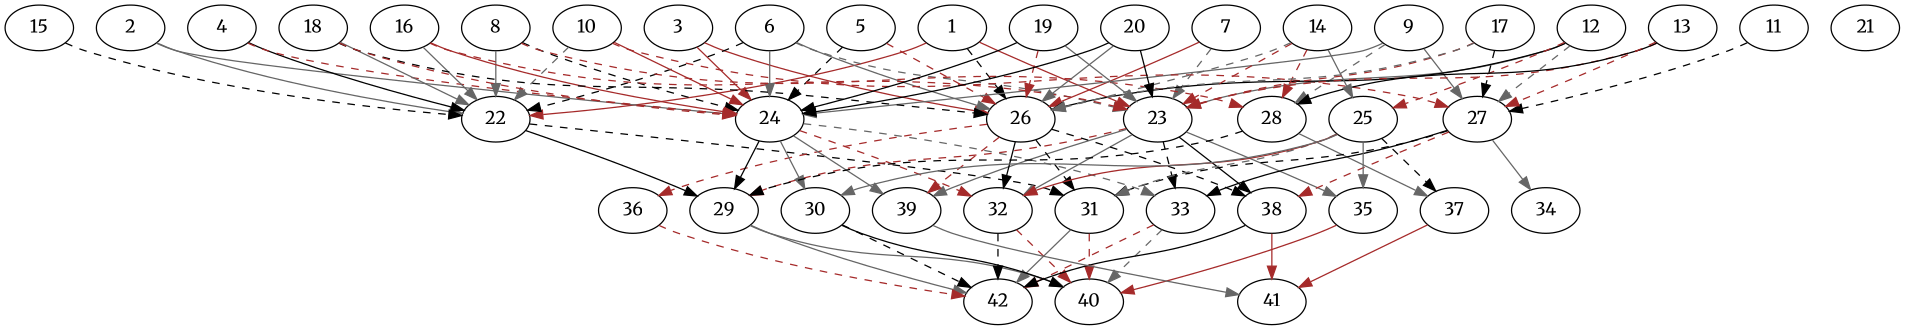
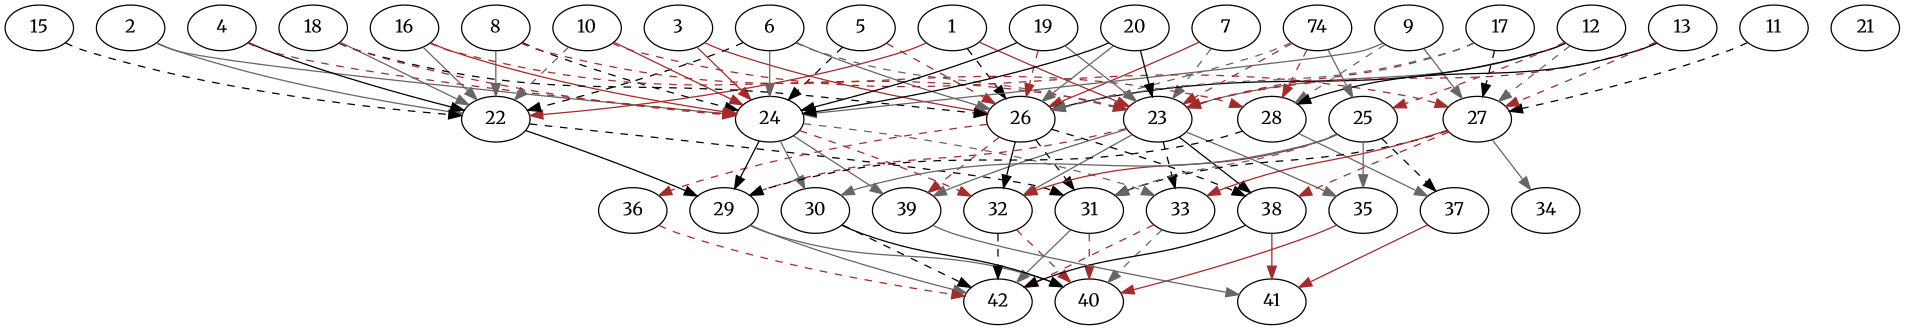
(1318, 28) -> (1318, 28)
(1292, 168) -> (1292, 168)
